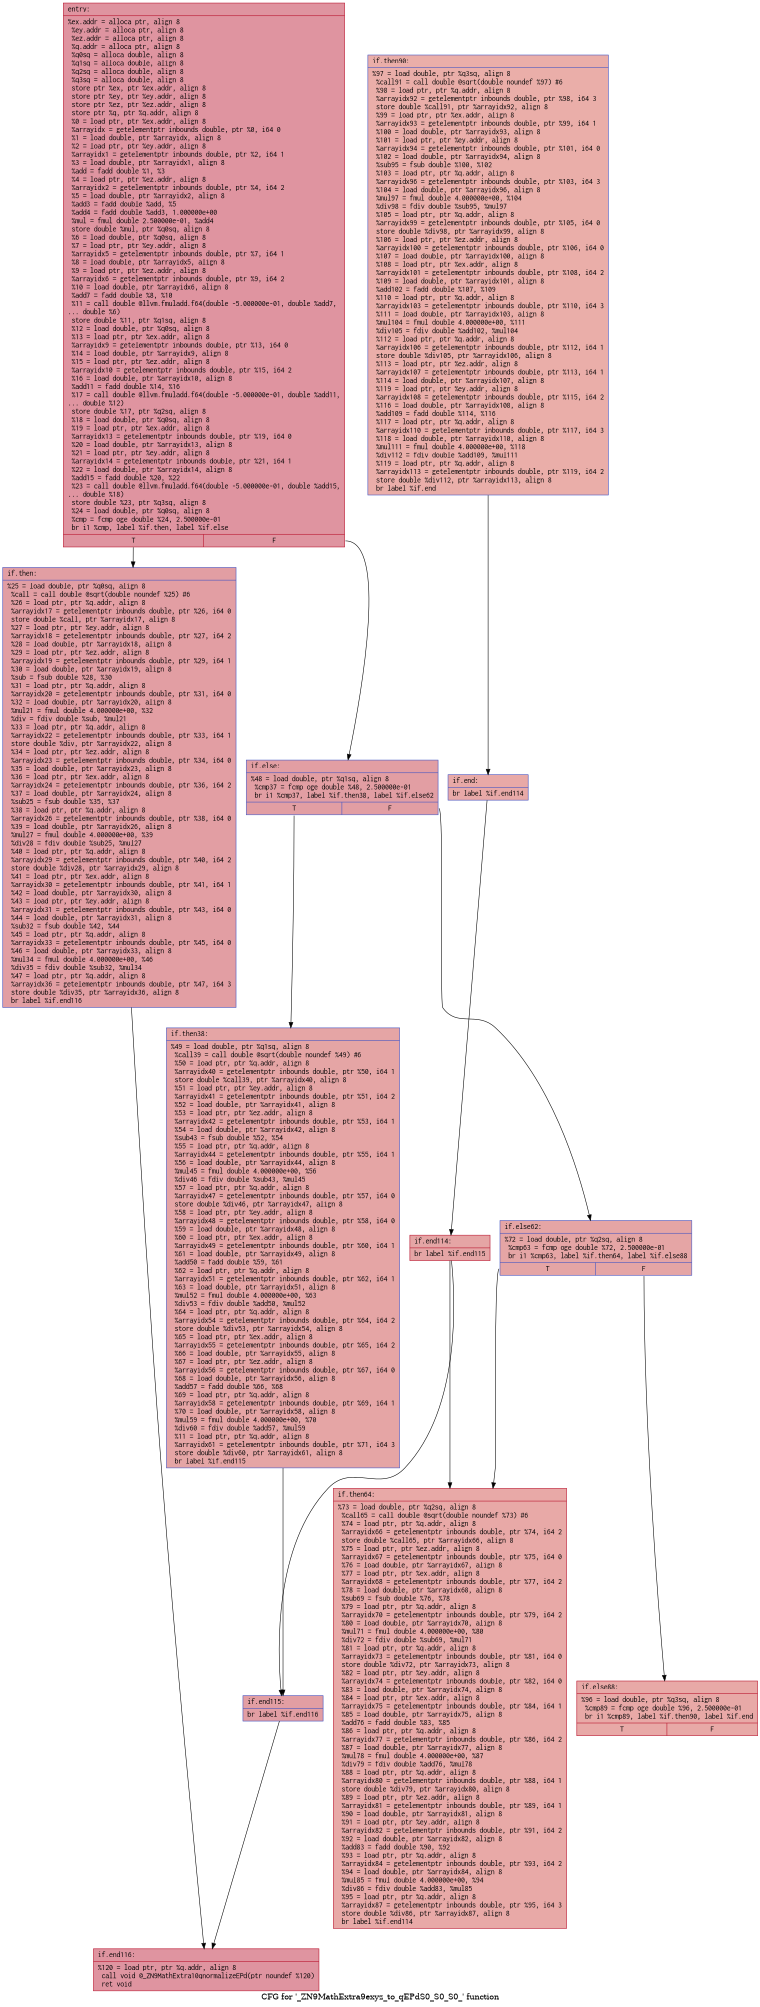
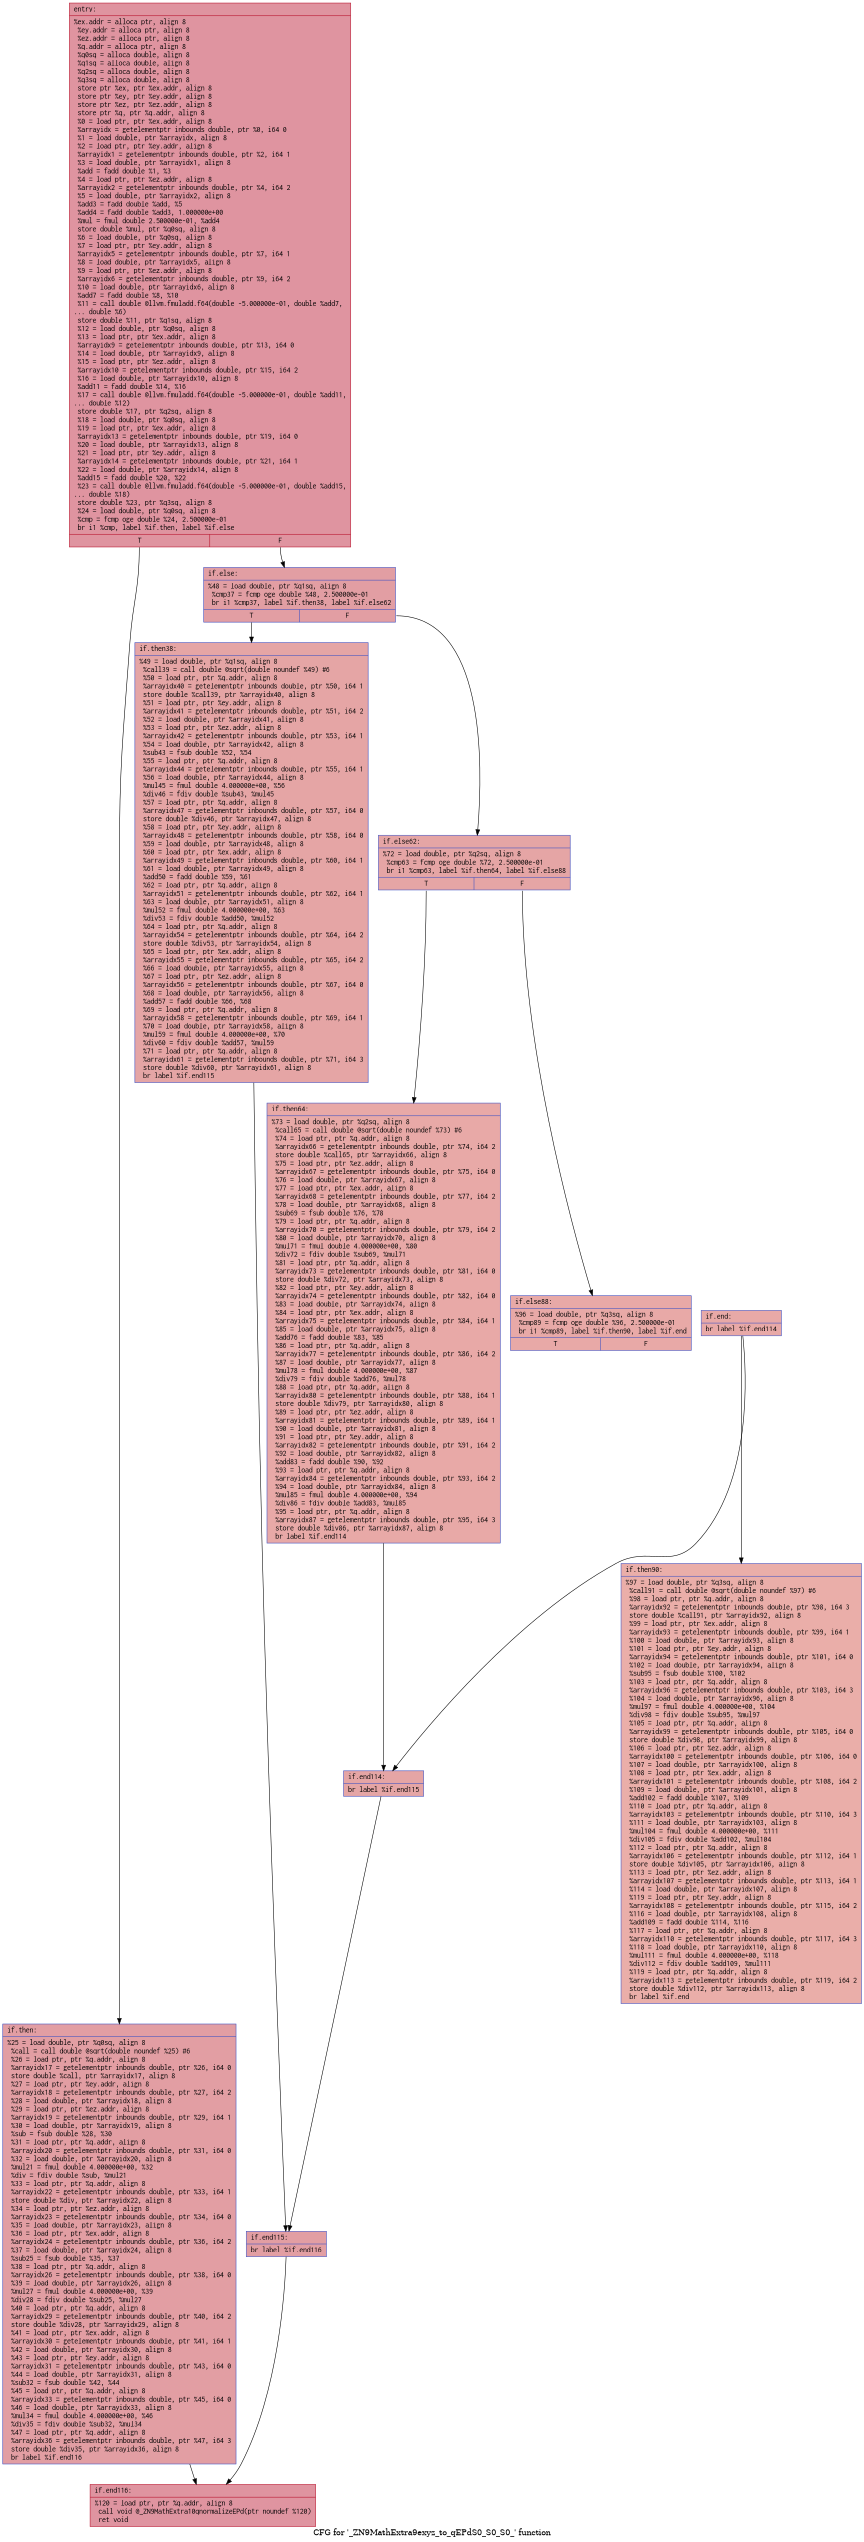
(488, 632) -> (741, 1458)
(450, 1248) -> (384, 1784)
(450, 1383) -> (384, 1654)
(240, 1436) -> (208, 1051)
(450, 1708) -> (384, 1323)
(667, 1708) -> (601, 1323)
